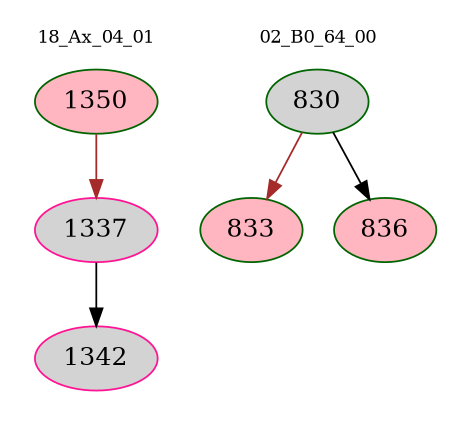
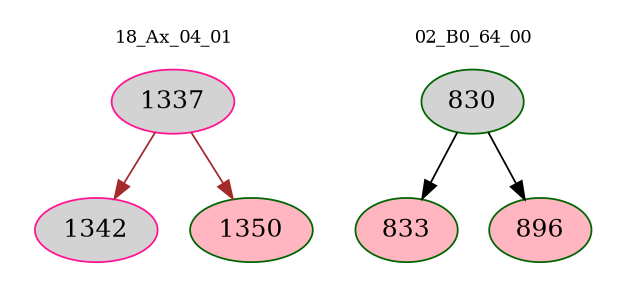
(96, 157) -> (207, 158)
(289, 157) -> (444, 157)
(385, 230) -> (540, 230)
(96, 286) -> (140, 158)
